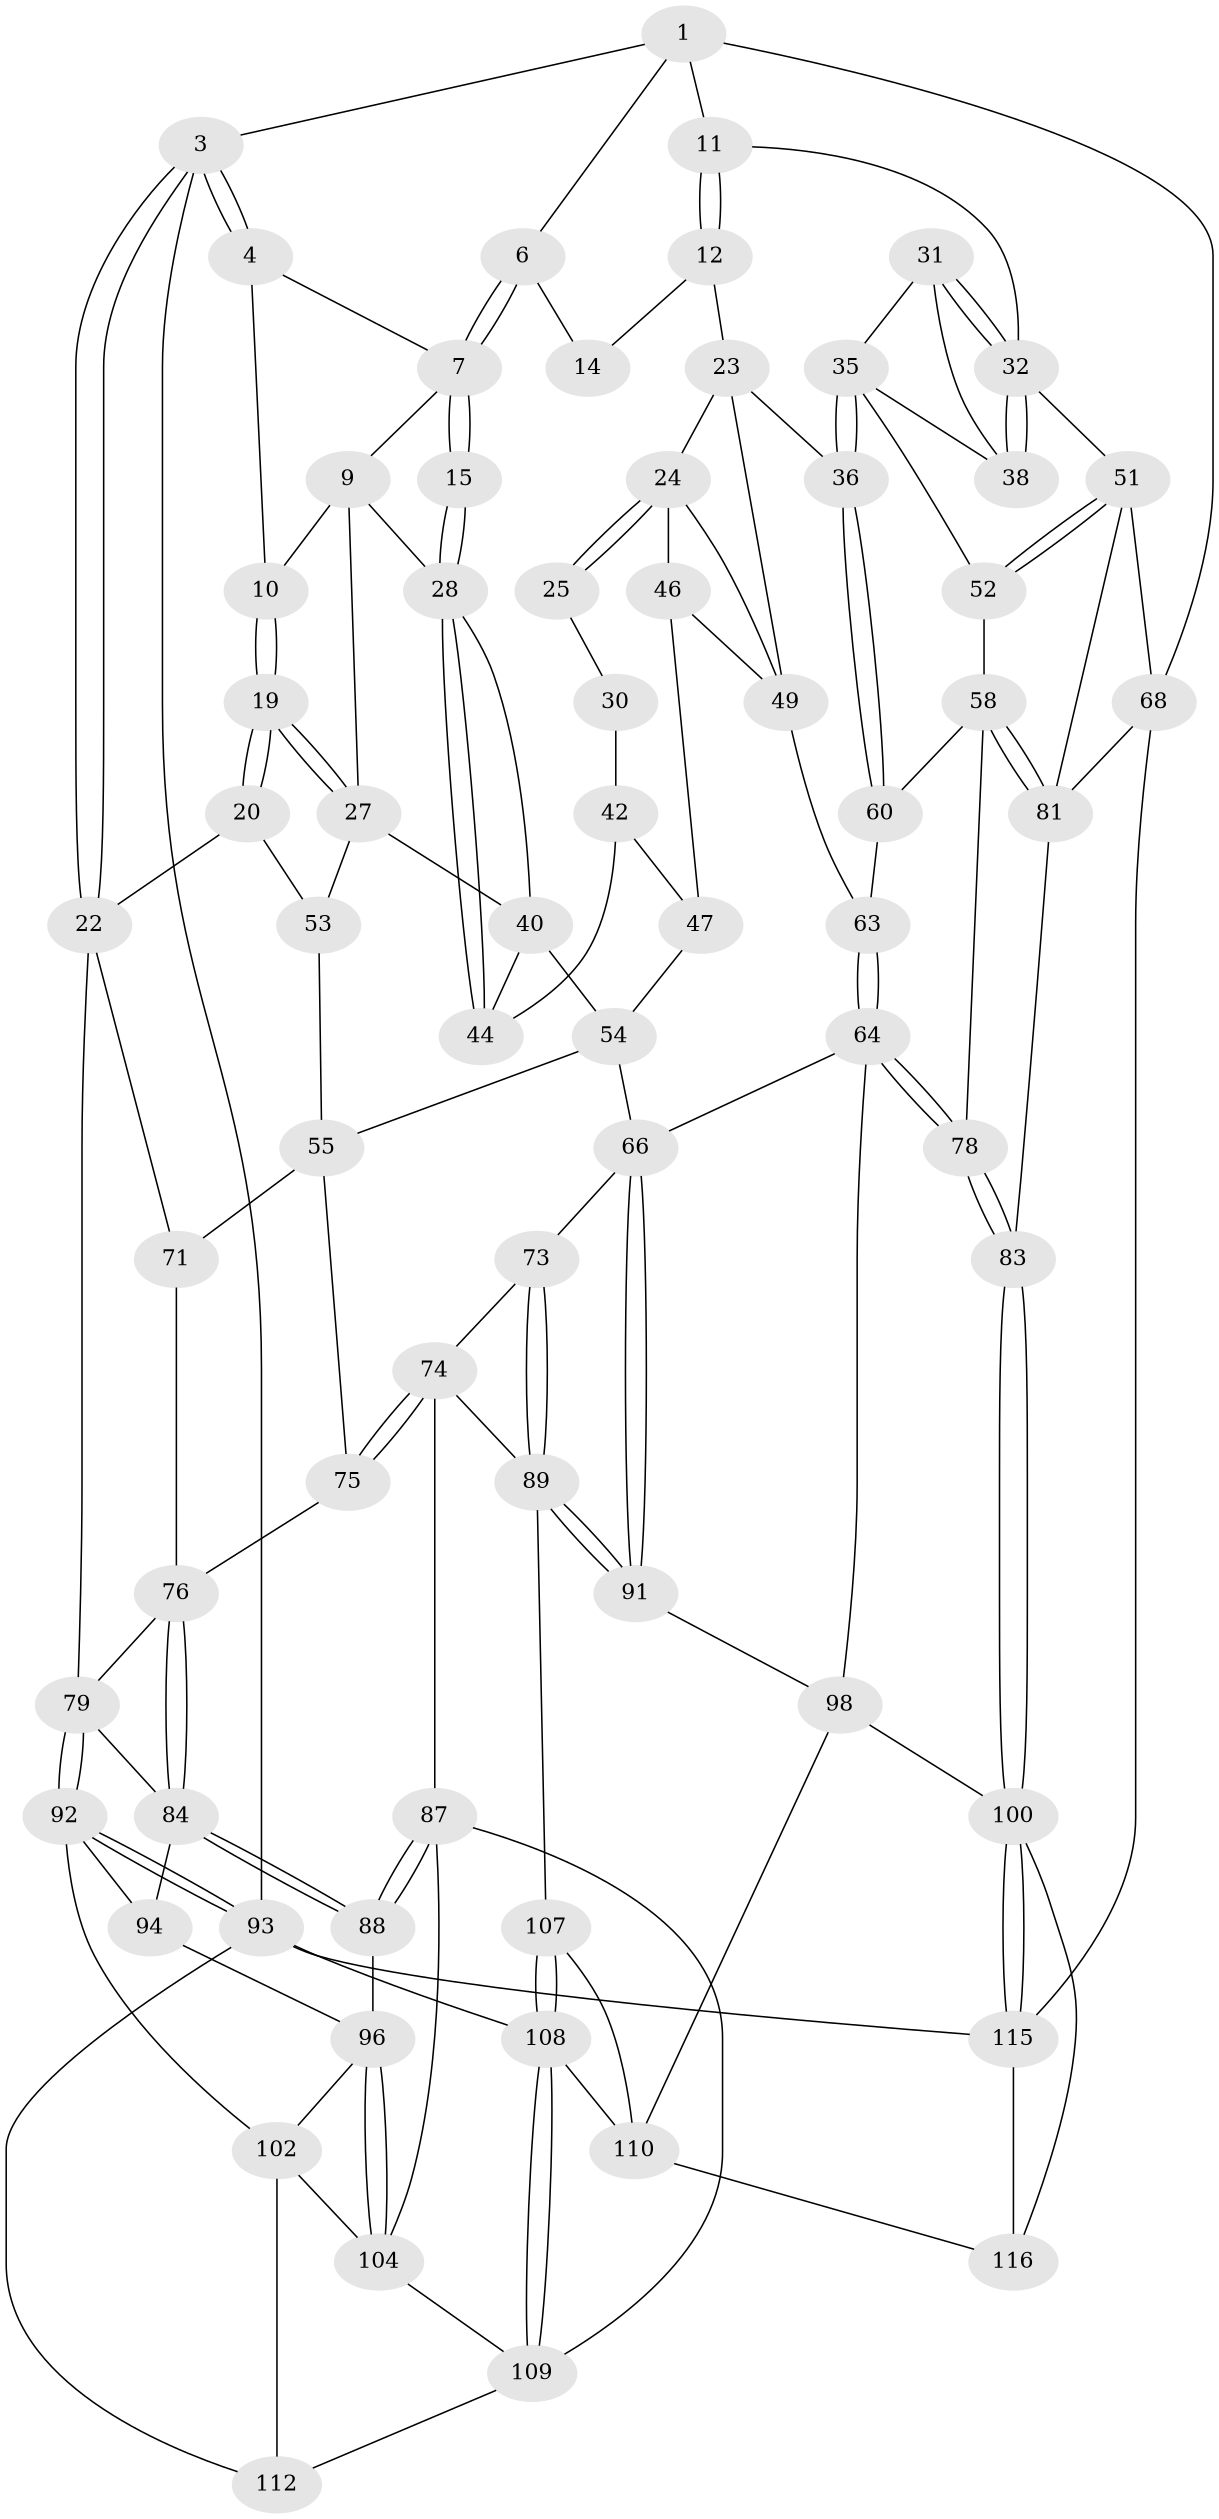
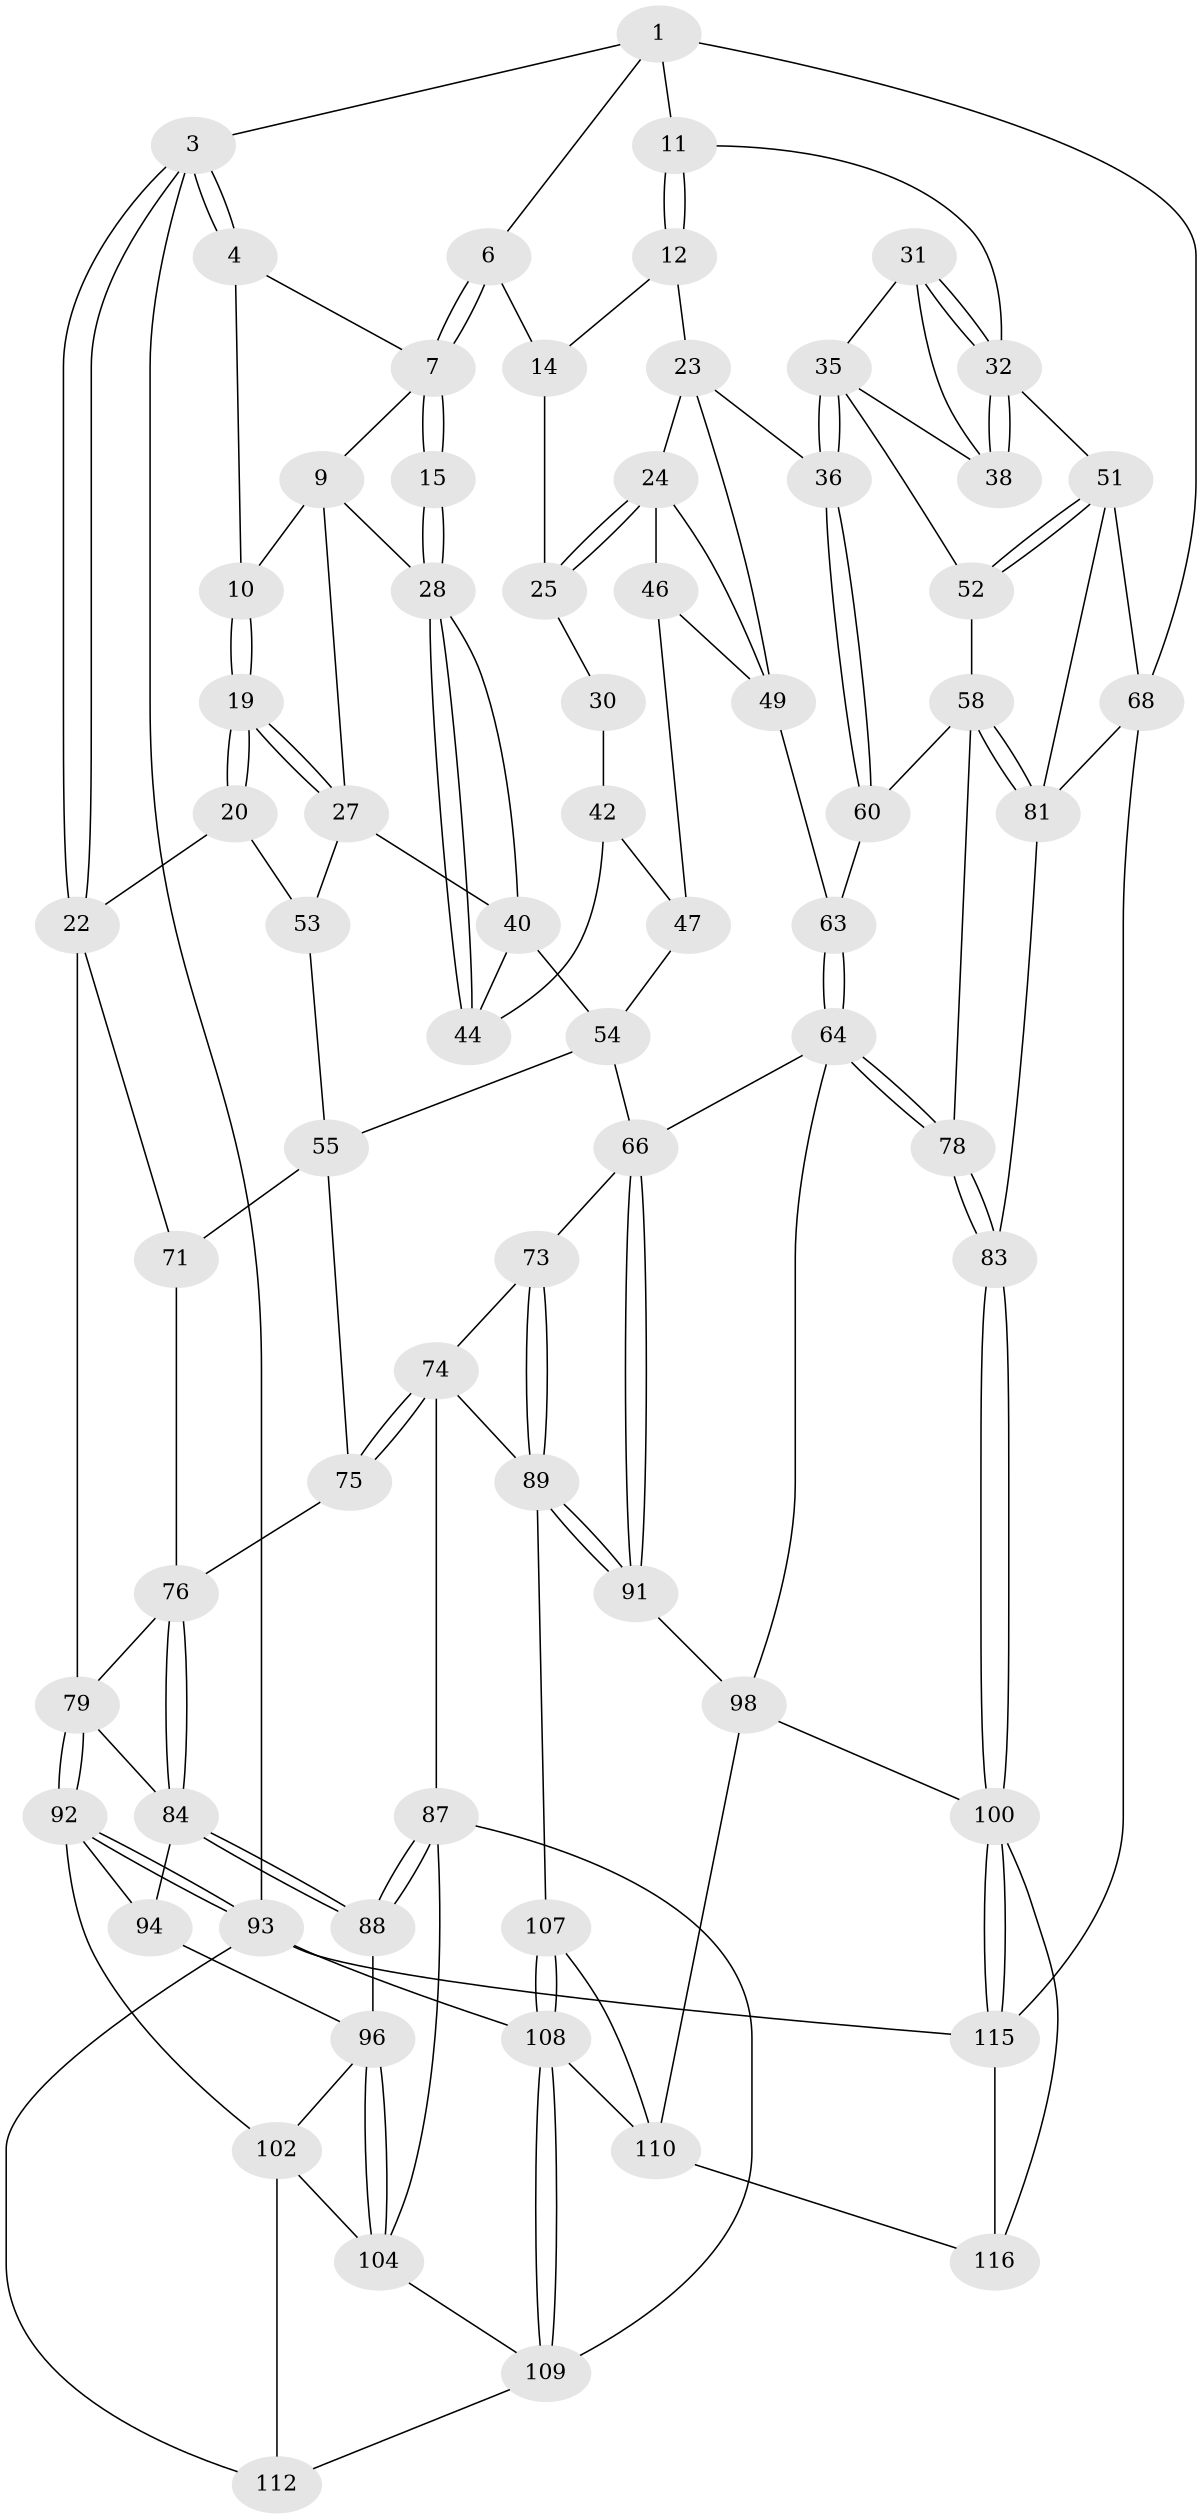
none -> (545, 480)
